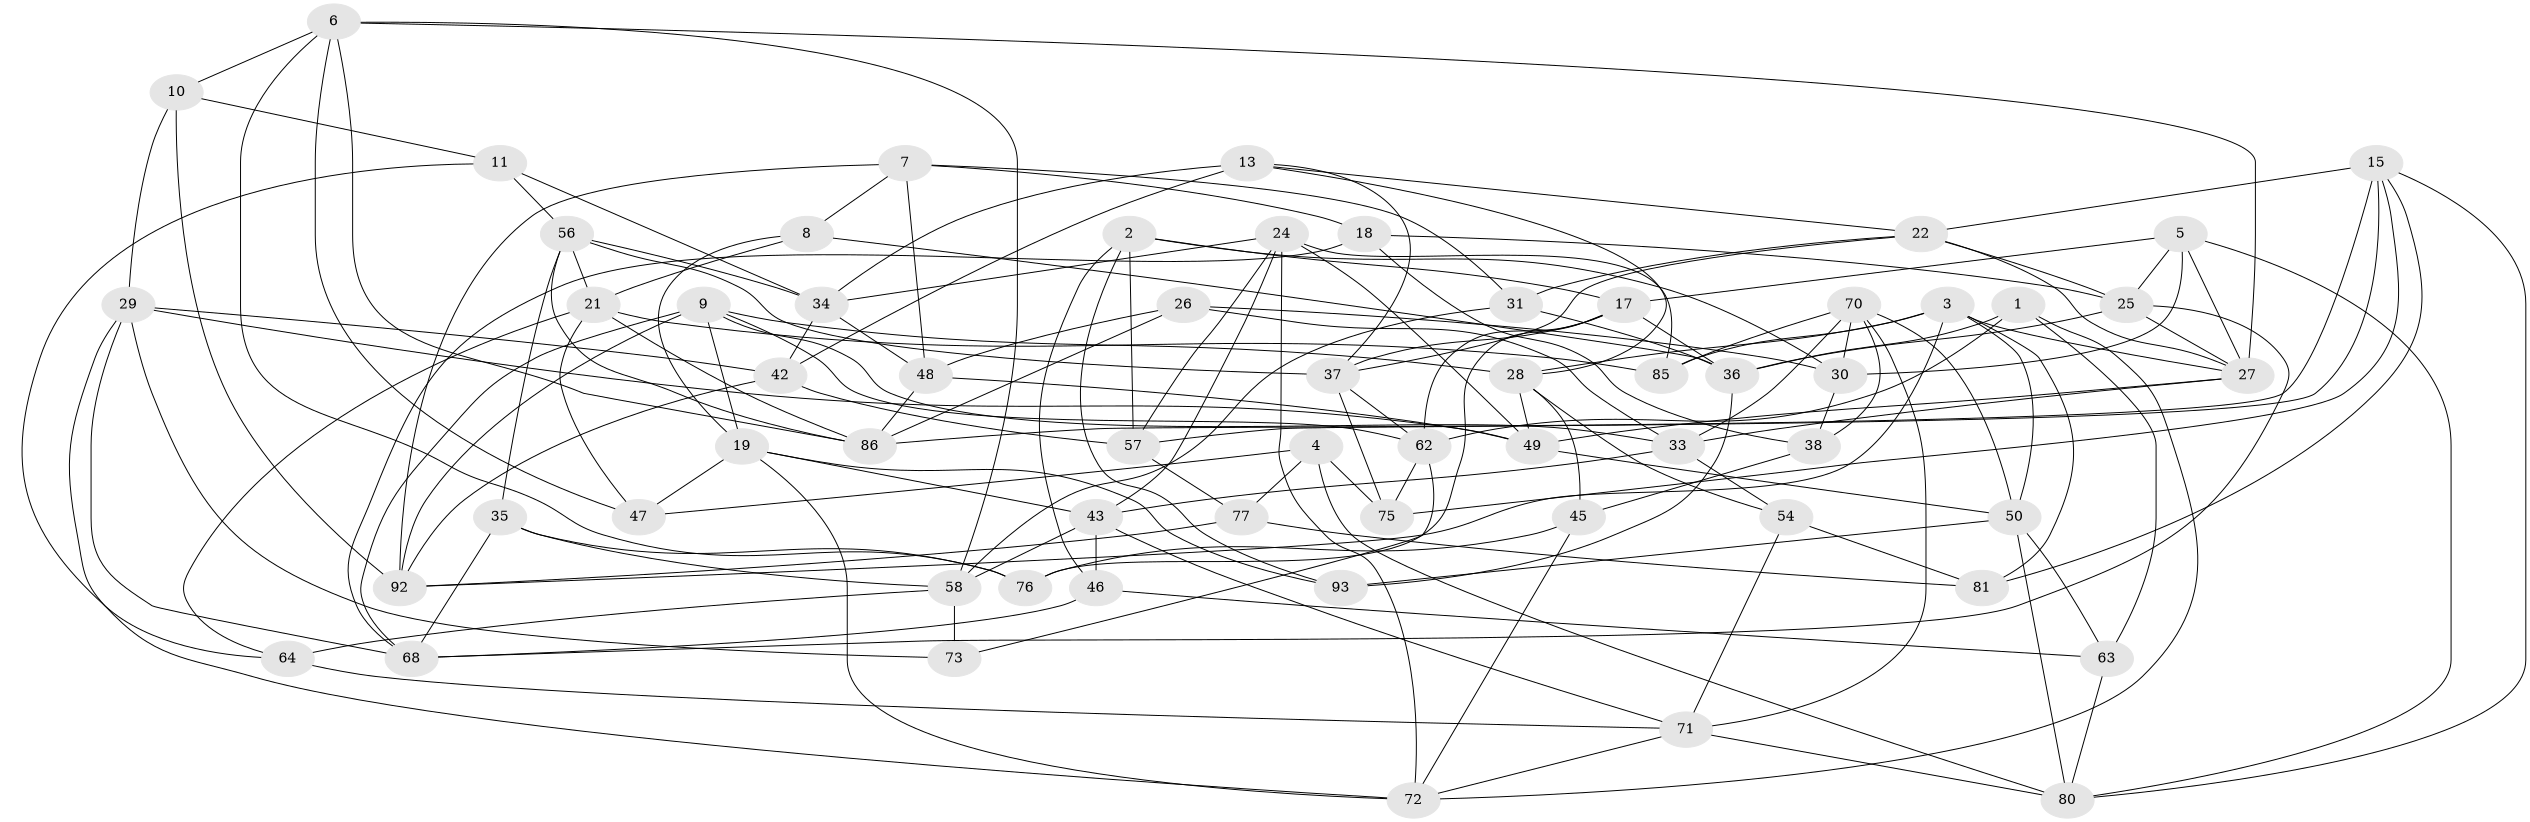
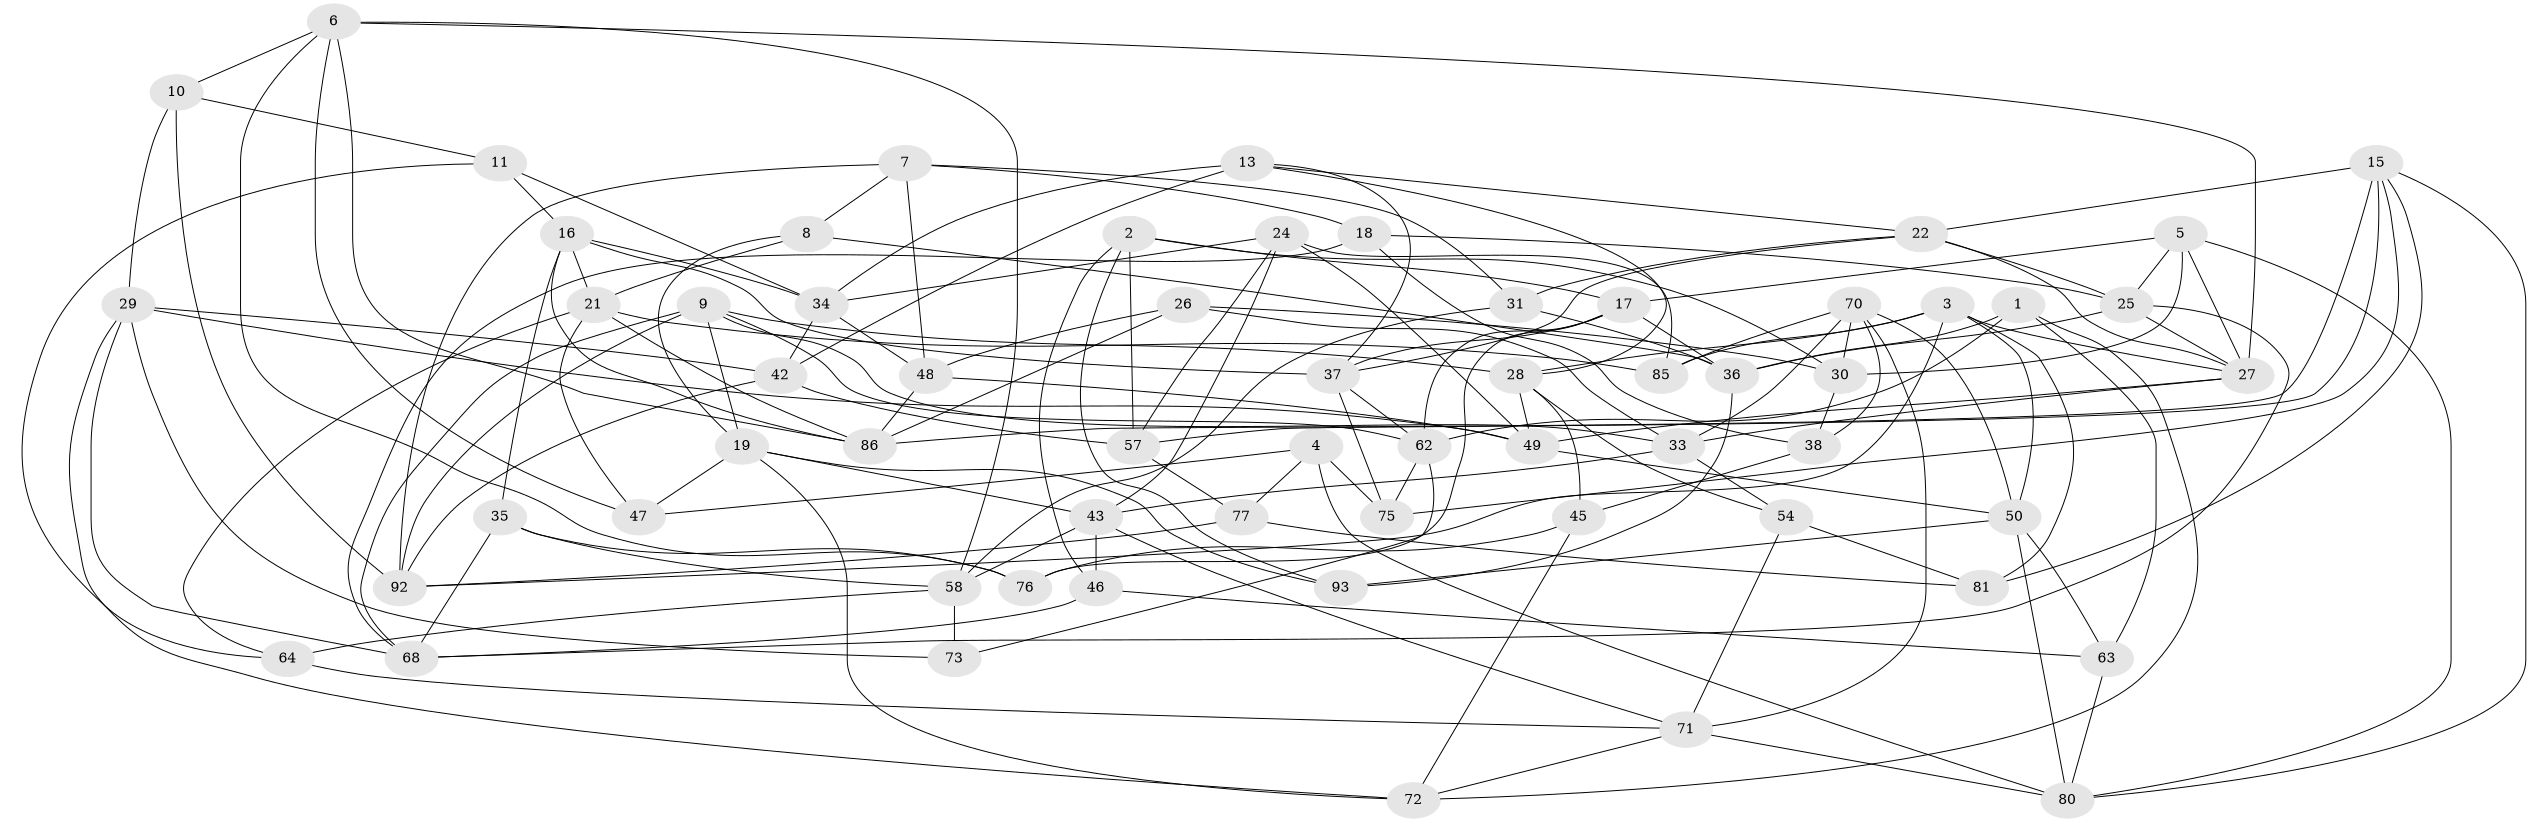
(567, 234) -> (567, 234)
(1310, 519) -> none
